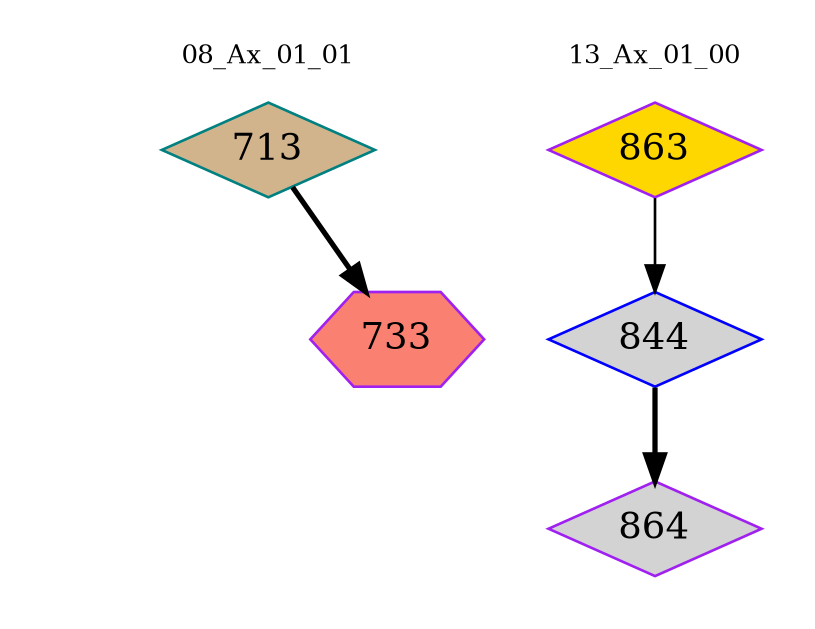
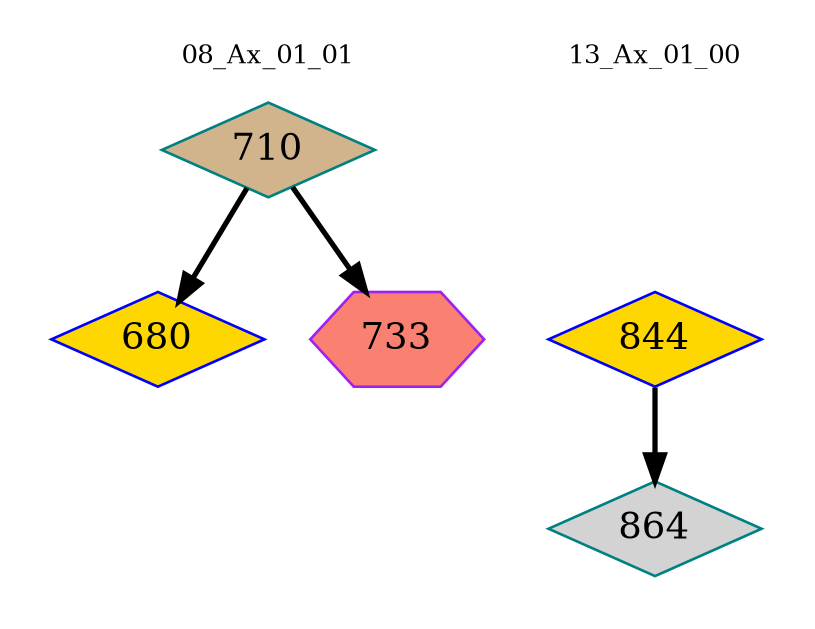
(268, 150) -> (268, 150)
(655, 150) -> none
none -> (158, 339)
(655, 339) -> (655, 339)
(655, 529) -> (655, 529)
